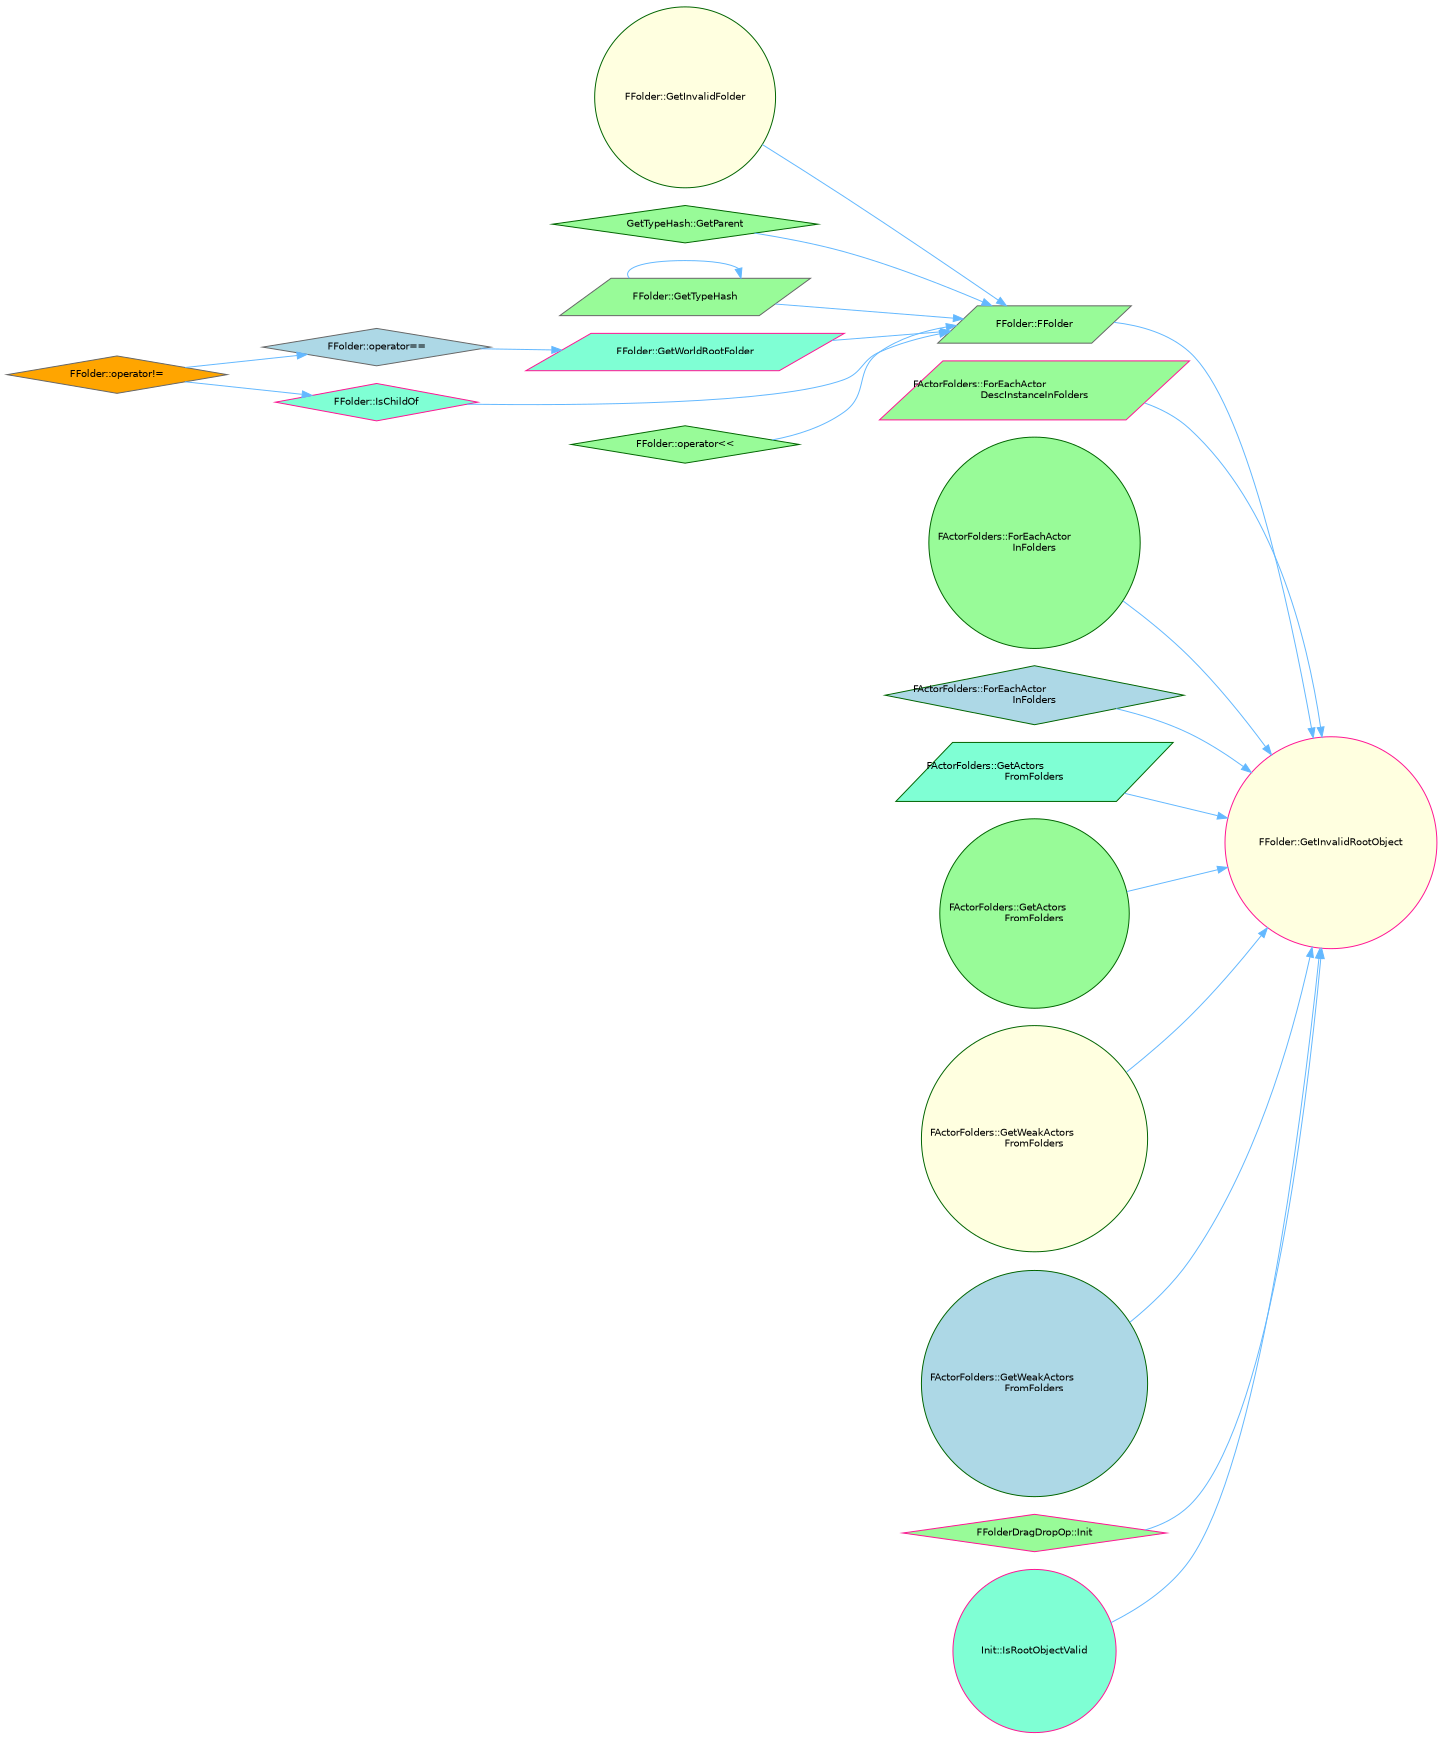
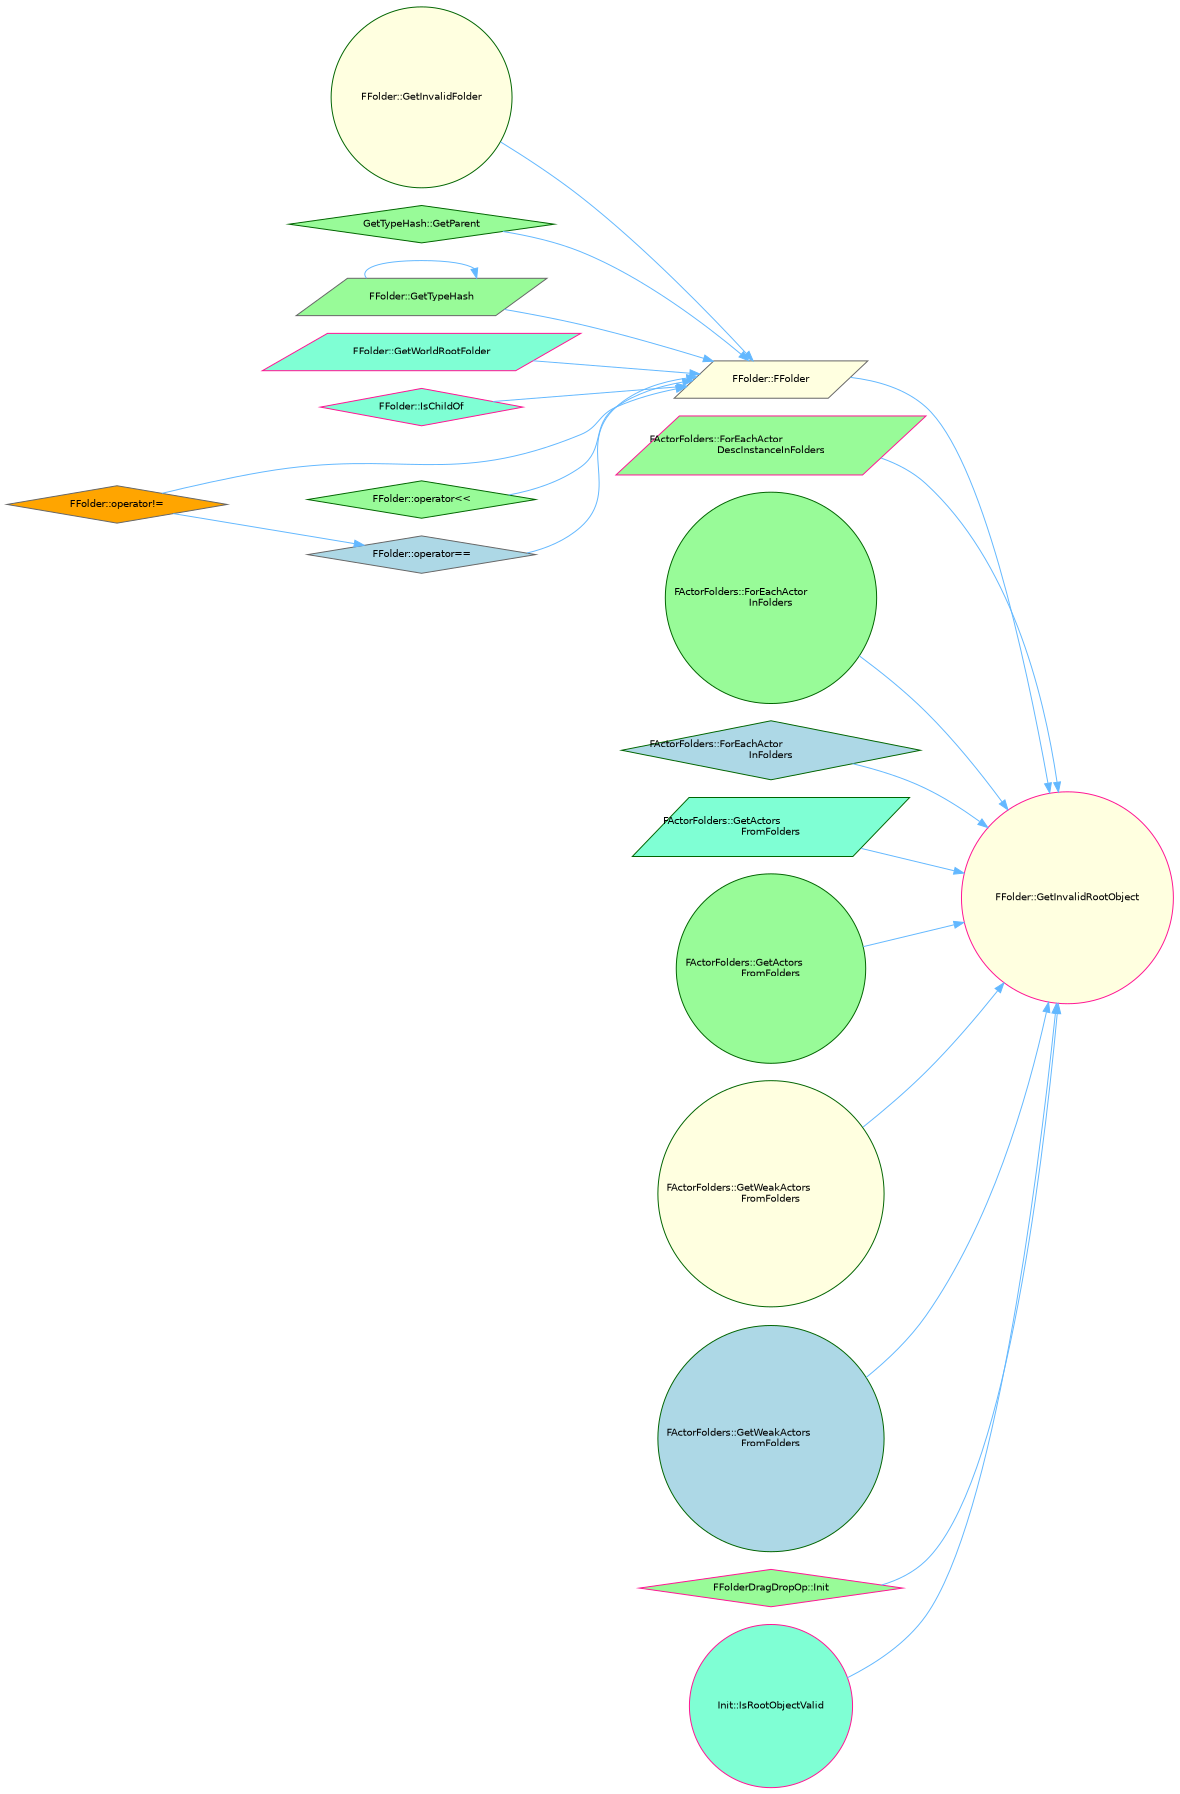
(1035, 324) -> (771, 380)
(516, 349) -> (598, 459)
(243, 388) -> (426, 465)
